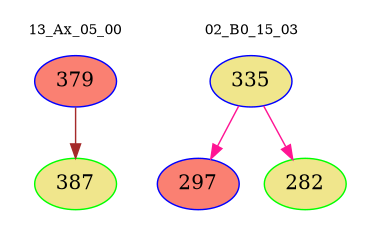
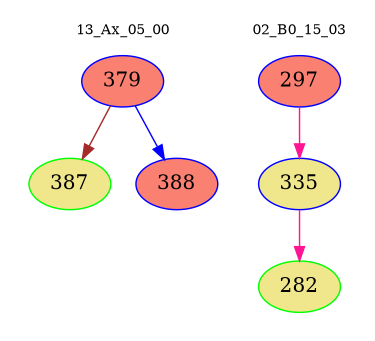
(228, 126) -> (300, 126)
none -> (177, 184)
